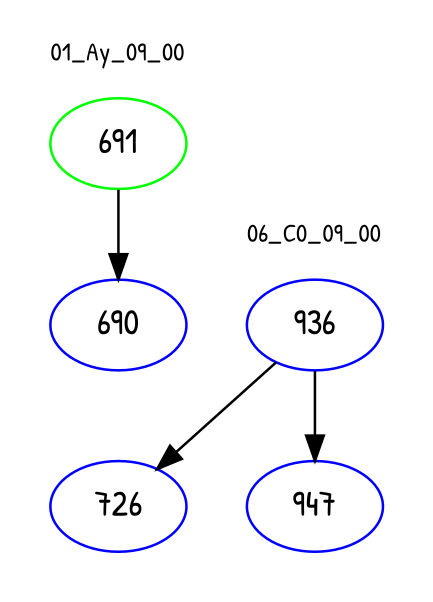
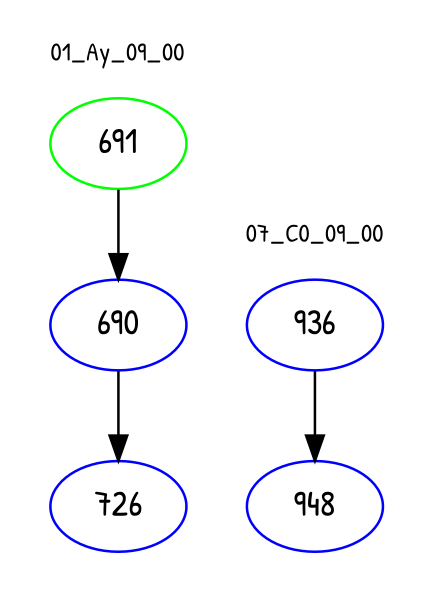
(315, 236) -> (315, 236)
(244, 392) -> (118, 403)
(315, 506) -> (315, 506)
